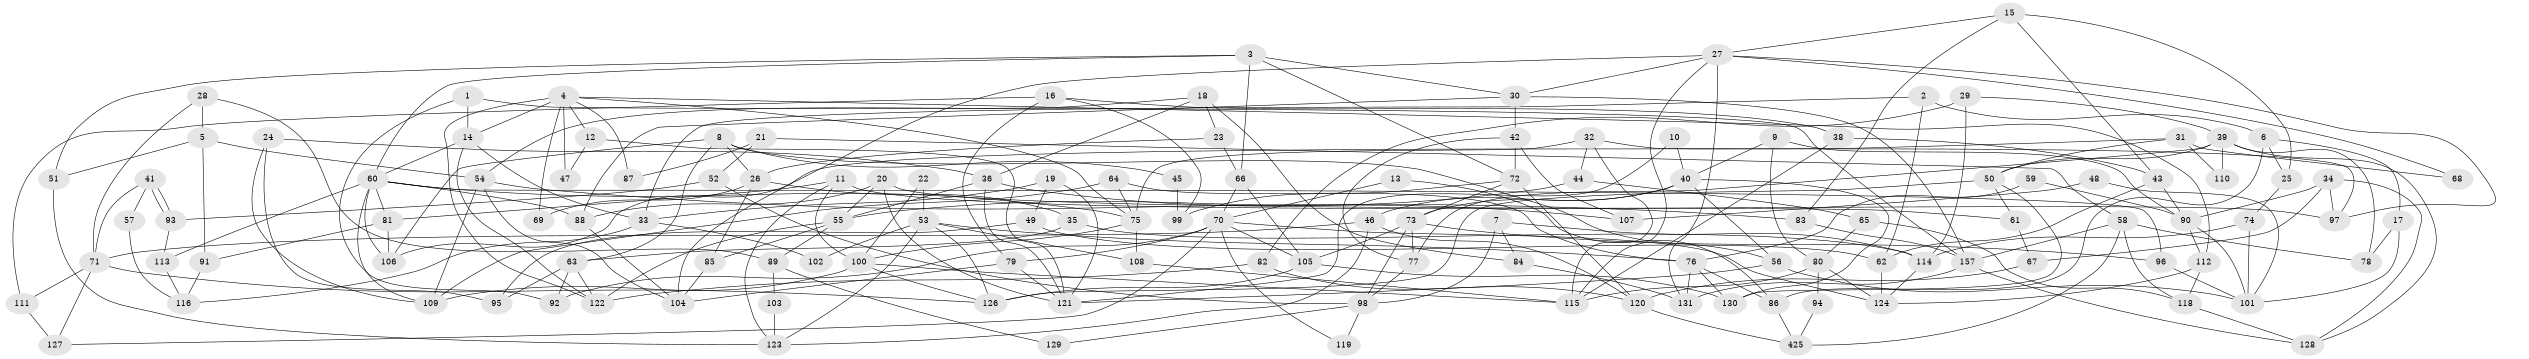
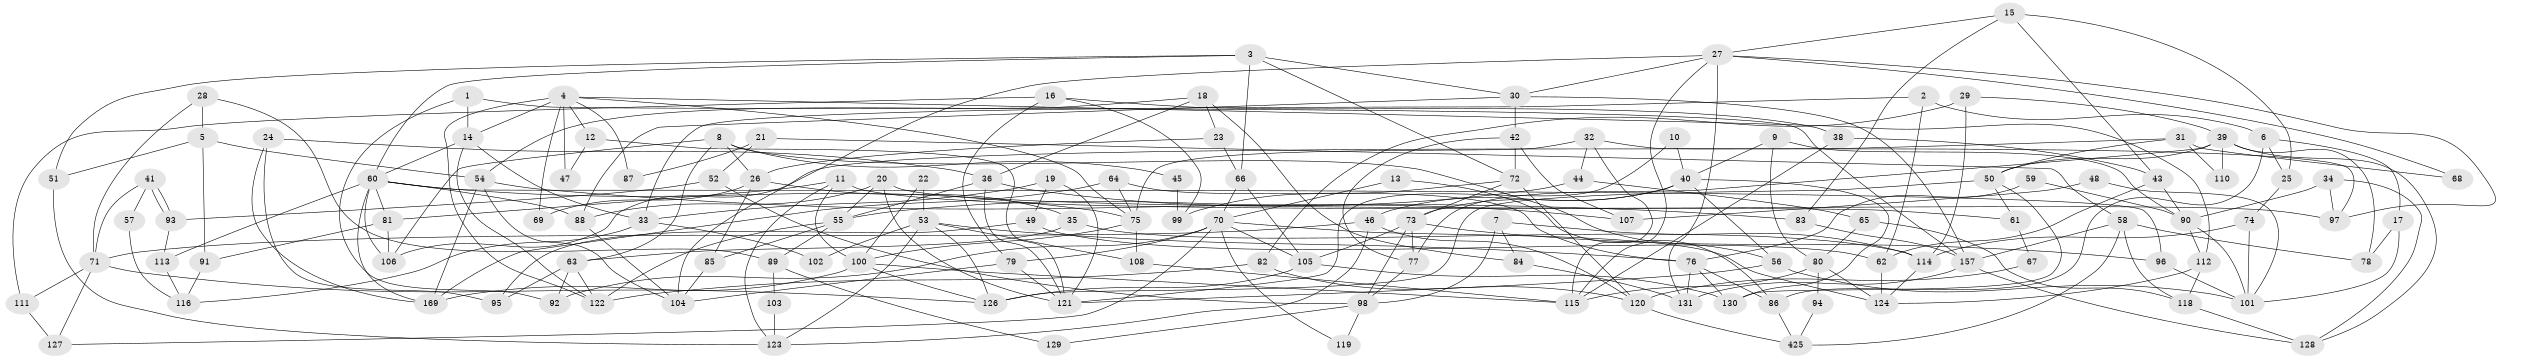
(2193, 245) -> none
(431, 304) -> (431, 304)
